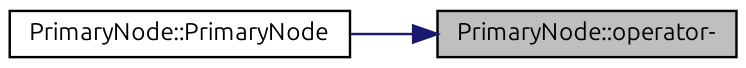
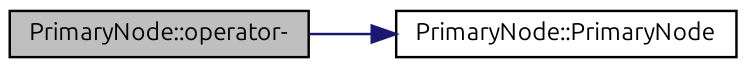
(382, 34) -> (340, 34)
